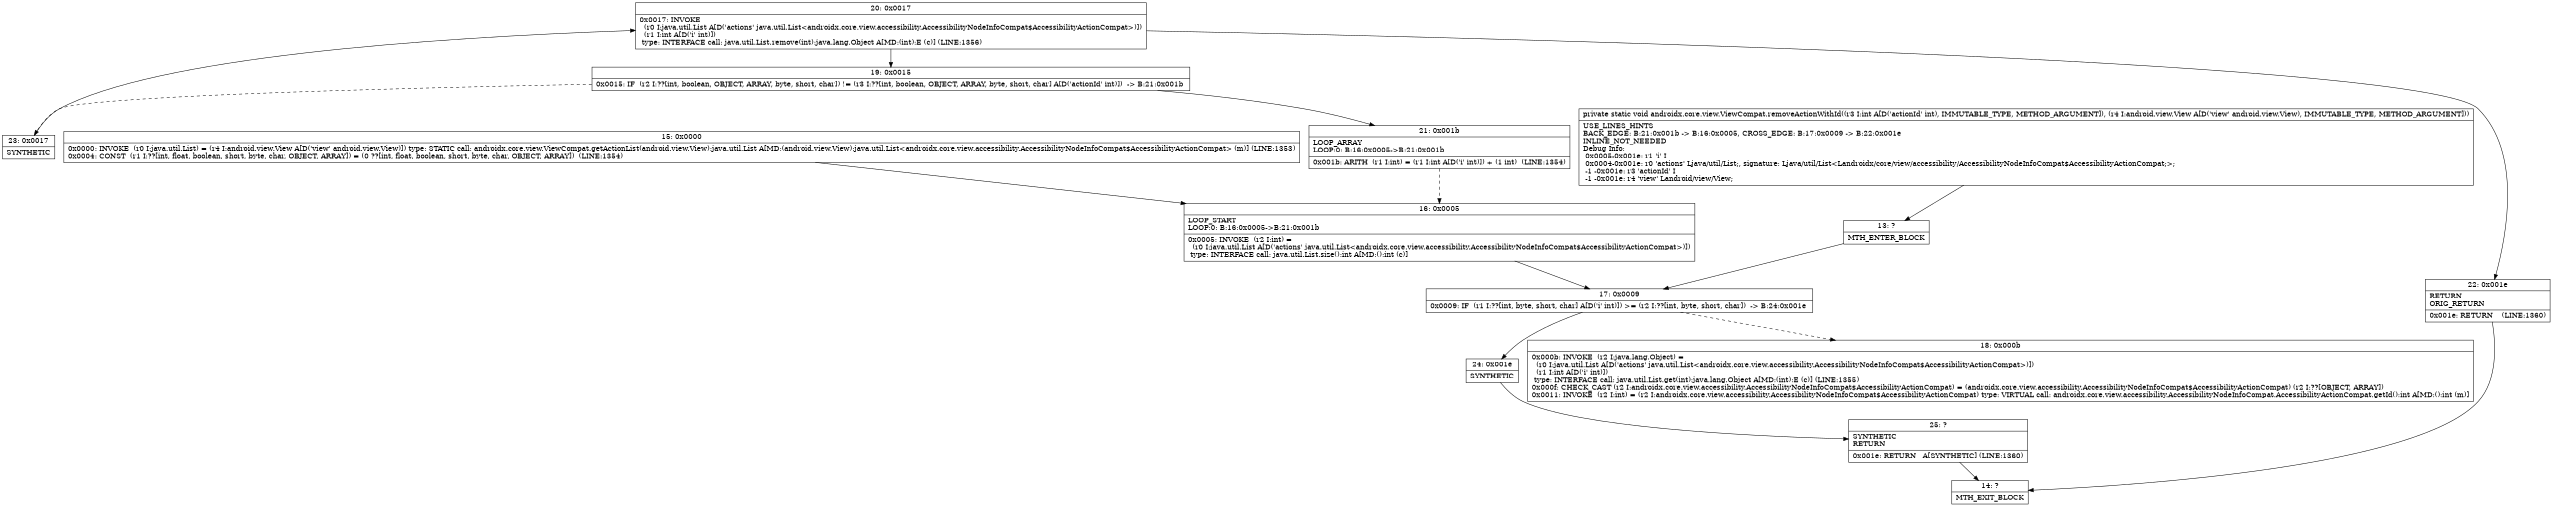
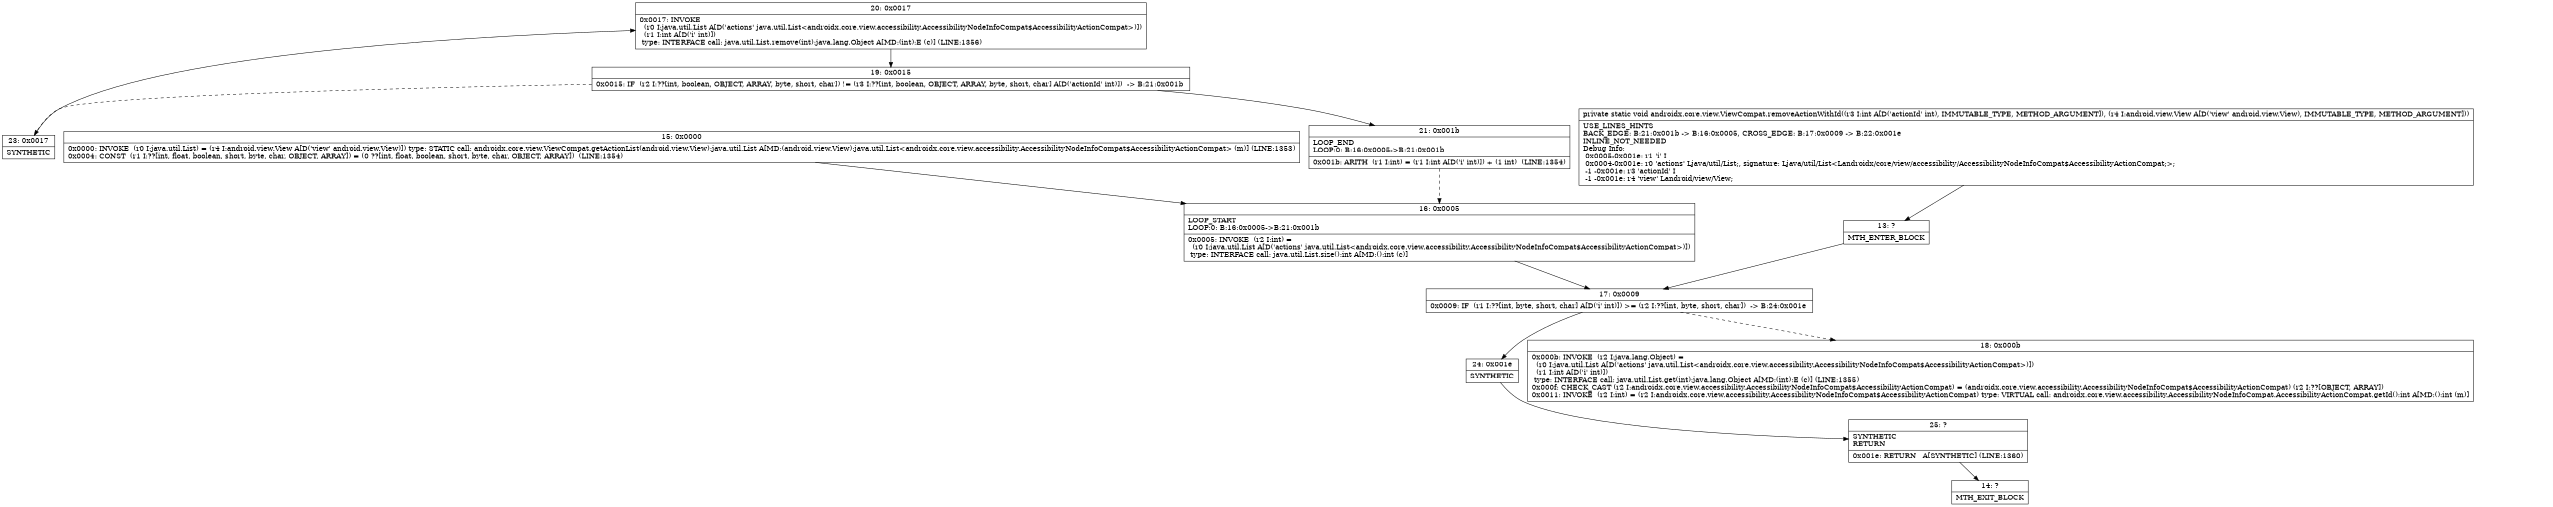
(1338, 143) -> (1334, 143)
(2488, 301) -> none
